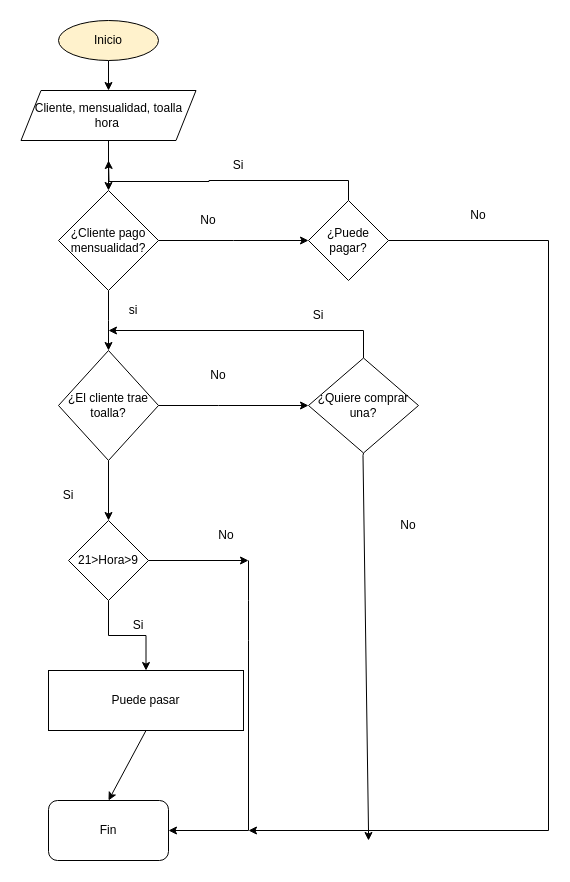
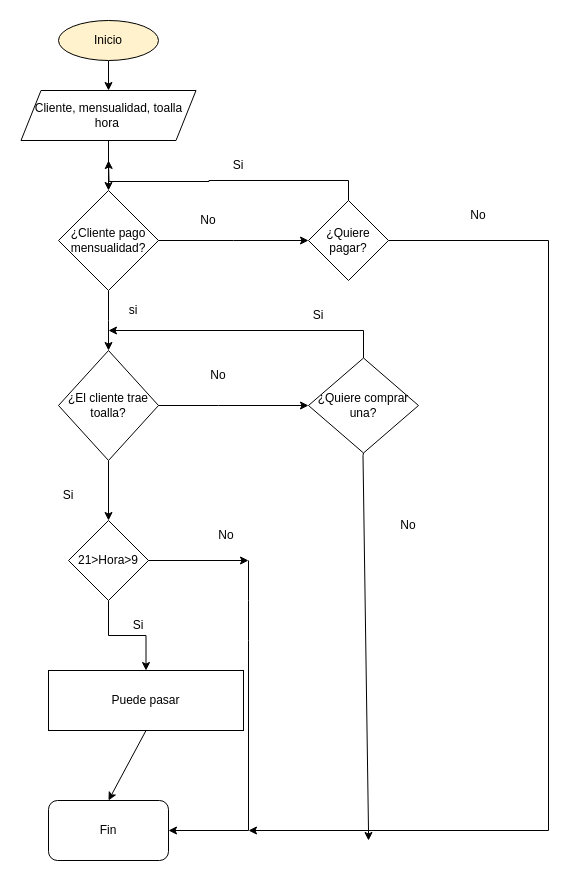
(349, 241) -> (349, 241)
